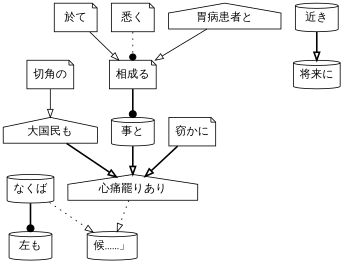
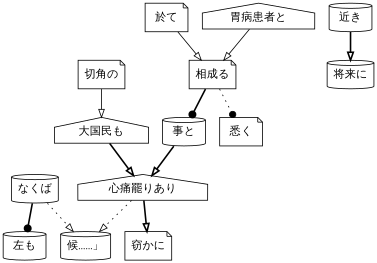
(133, 43) -> (225, 100)
(164, 158) -> (145, 212)
